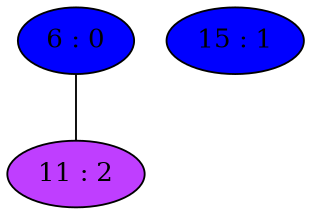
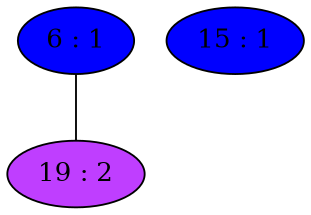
(76, 41) -> (76, 41)
(76, 174) -> (76, 174)
